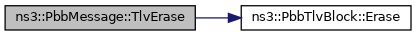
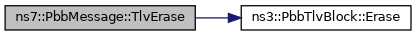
(100, 18) -> (100, 18)
